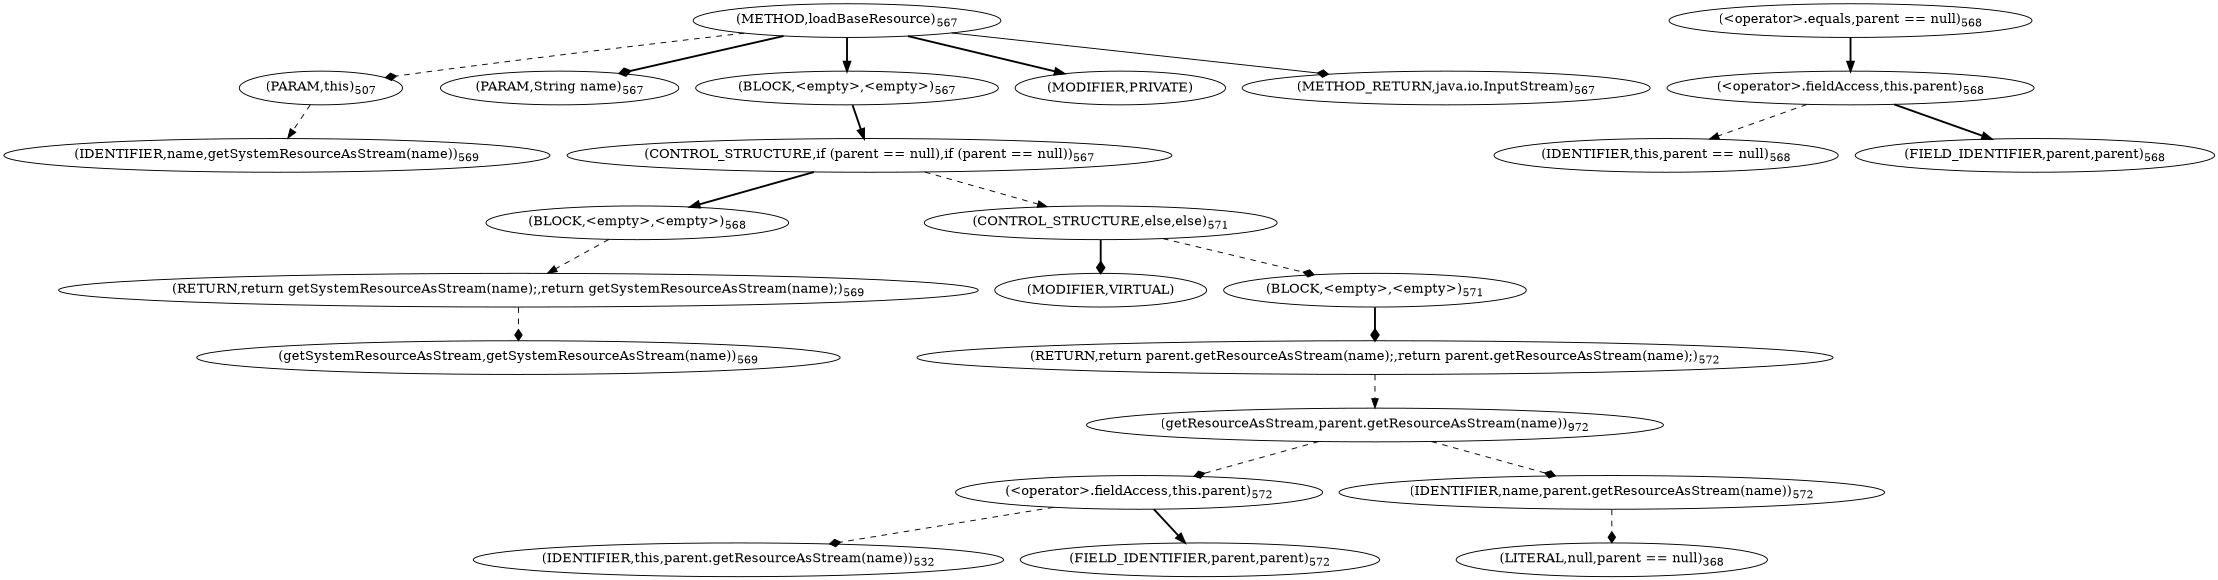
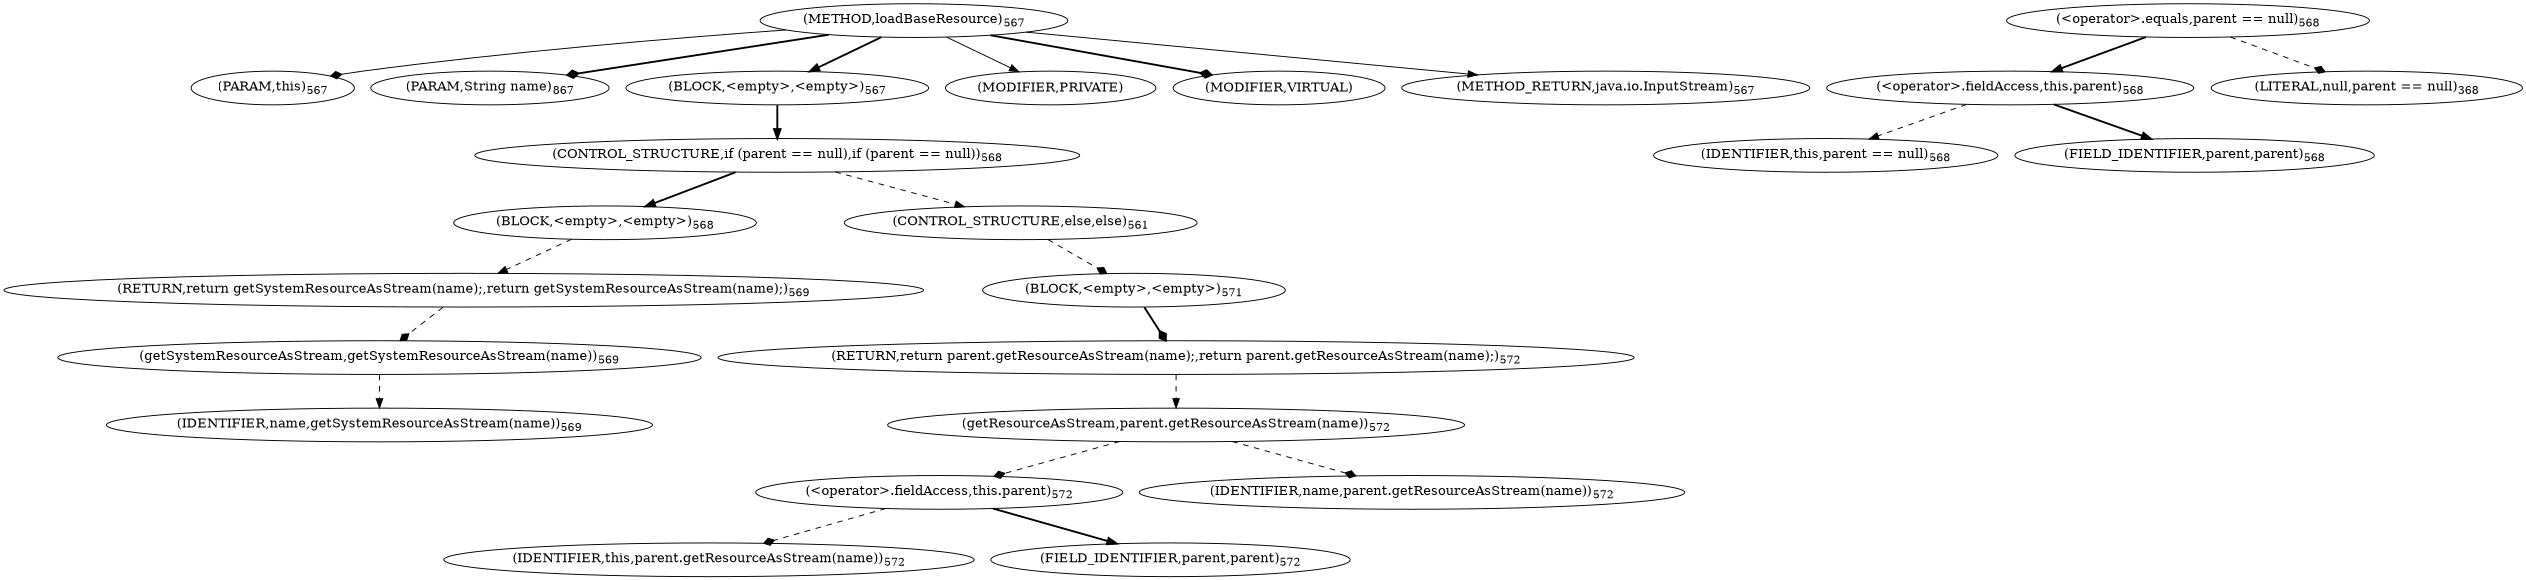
(1134, 53) -> (1247, 53)
(570, 54) -> (564, 49)
(981, 54) -> (978, 52)
(365, 87) -> (317, 87)
(633, 87) -> (563, 87)
(302, 118) -> (379, 387)
(1084, 154) -> (992, 154)
(1218, 221) -> (1138, 221)
(1101, 251) -> (1095, 54)
(1579, 424) -> (1380, 424)
(1612, 521) -> (2272, 52)
(924, 558) -> (895, 558)
